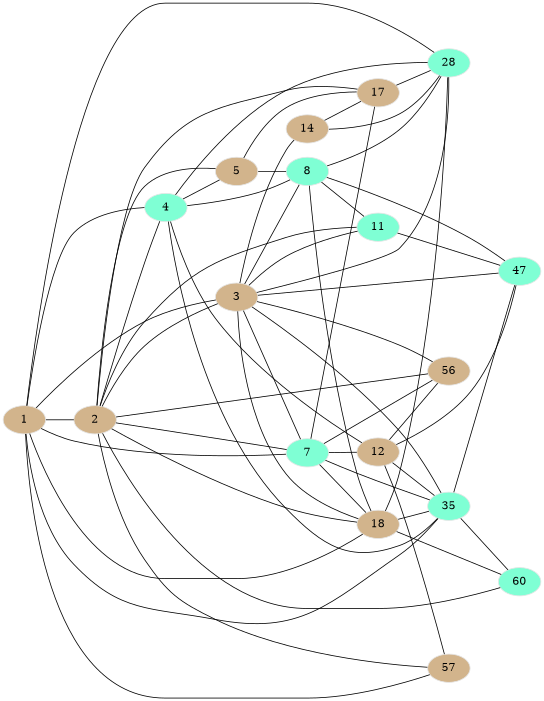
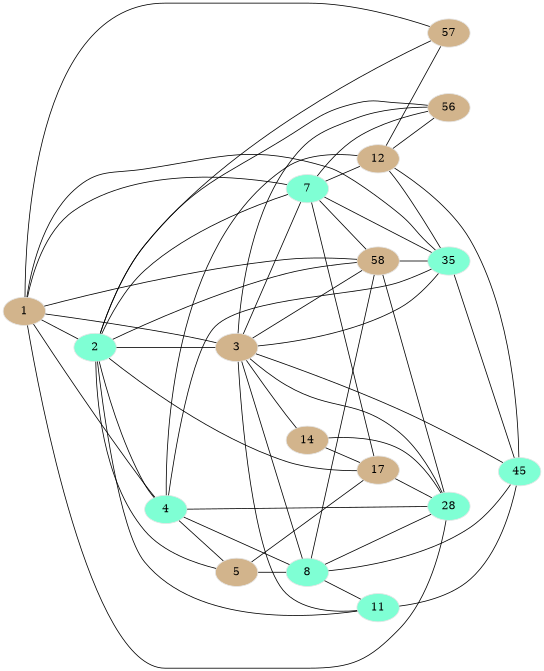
(520, 271) -> (520, 472)
(95, 420) -> (95, 347)
(378, 524) -> (378, 261)
(520, 582) -> none
